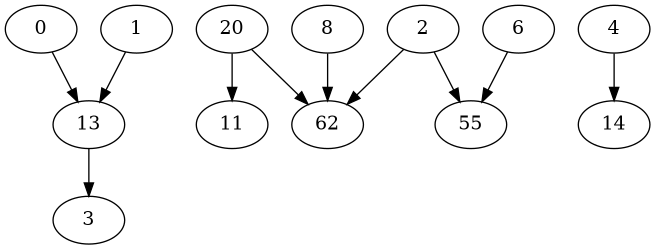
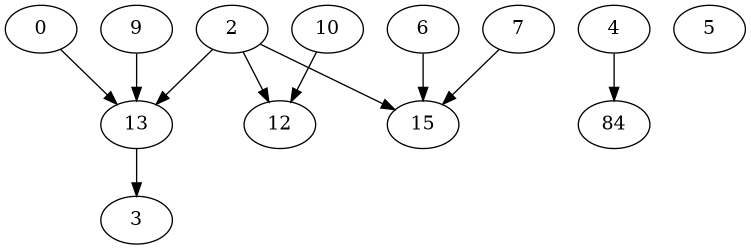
(137, 29) -> (137, 29)
(232, 29) -> (328, 29)
(328, 29) -> none
none -> (519, 29)
none -> (710, 29)
none -> (189, 72)
(232, 125) -> none
(328, 125) -> (280, 125)
(471, 125) -> (423, 125)
(614, 125) -> (614, 125)
